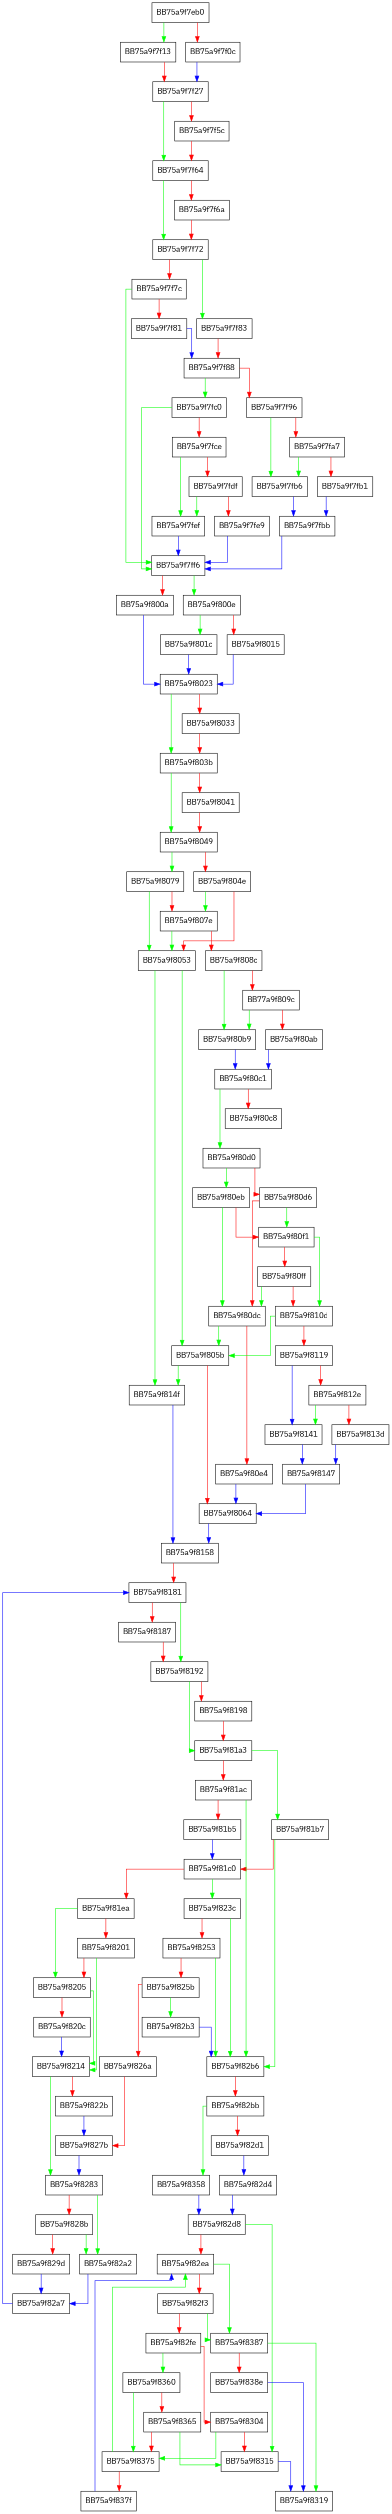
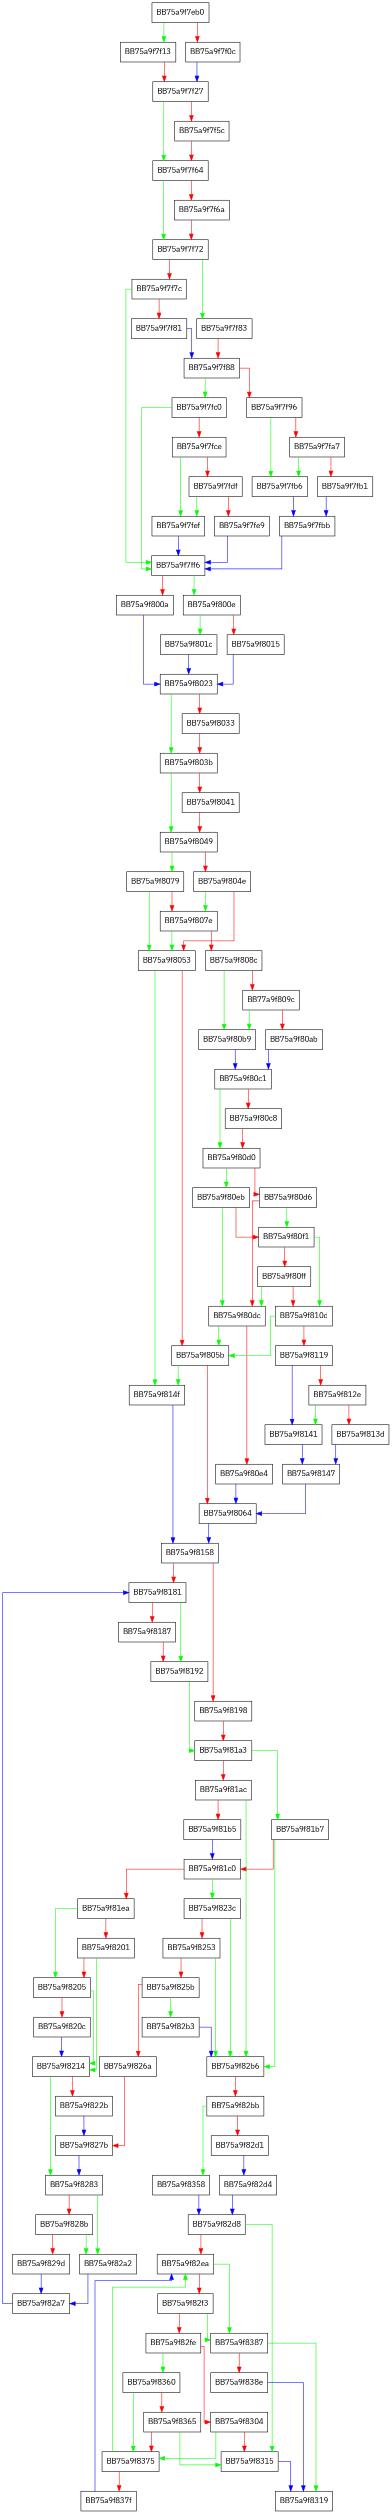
none -> (243, 1136)
(182, 1155) -> (182, 1155)
(201, 1689) -> (213, 1629)
